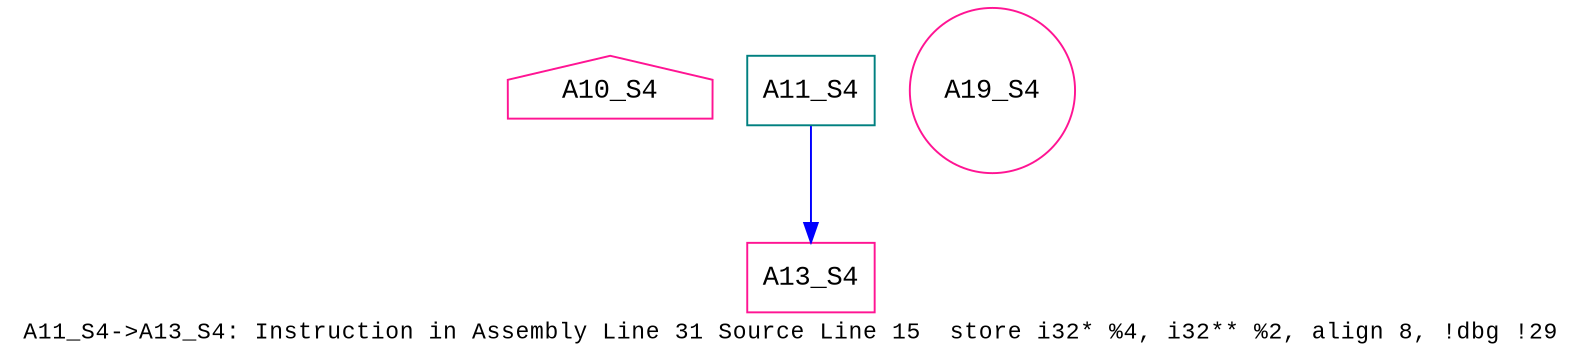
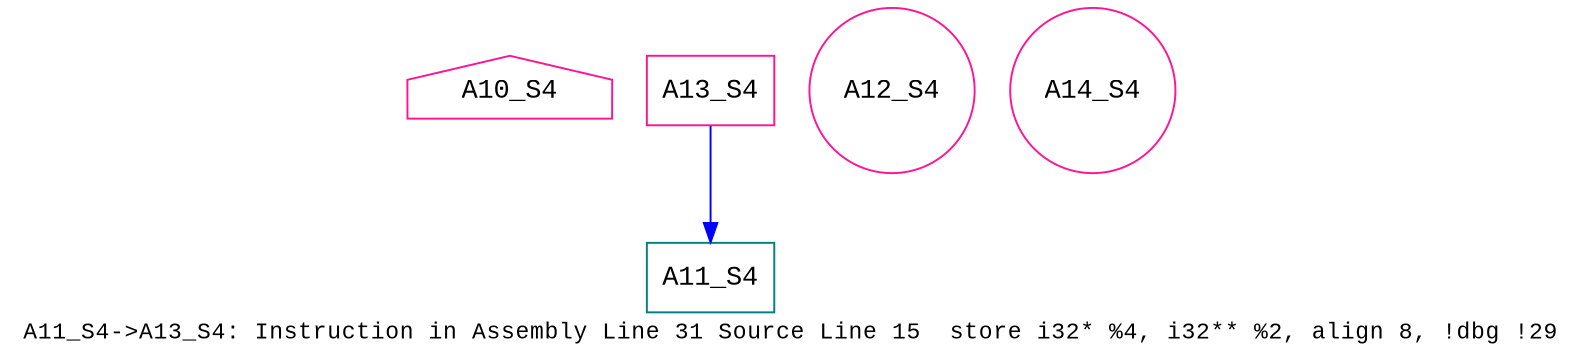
(992, 91) -> (892, 91)
none -> (1093, 91)
(811, 174) -> (711, 174)
